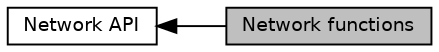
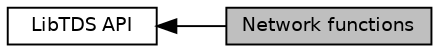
(82, 26) -> (82, 26)
